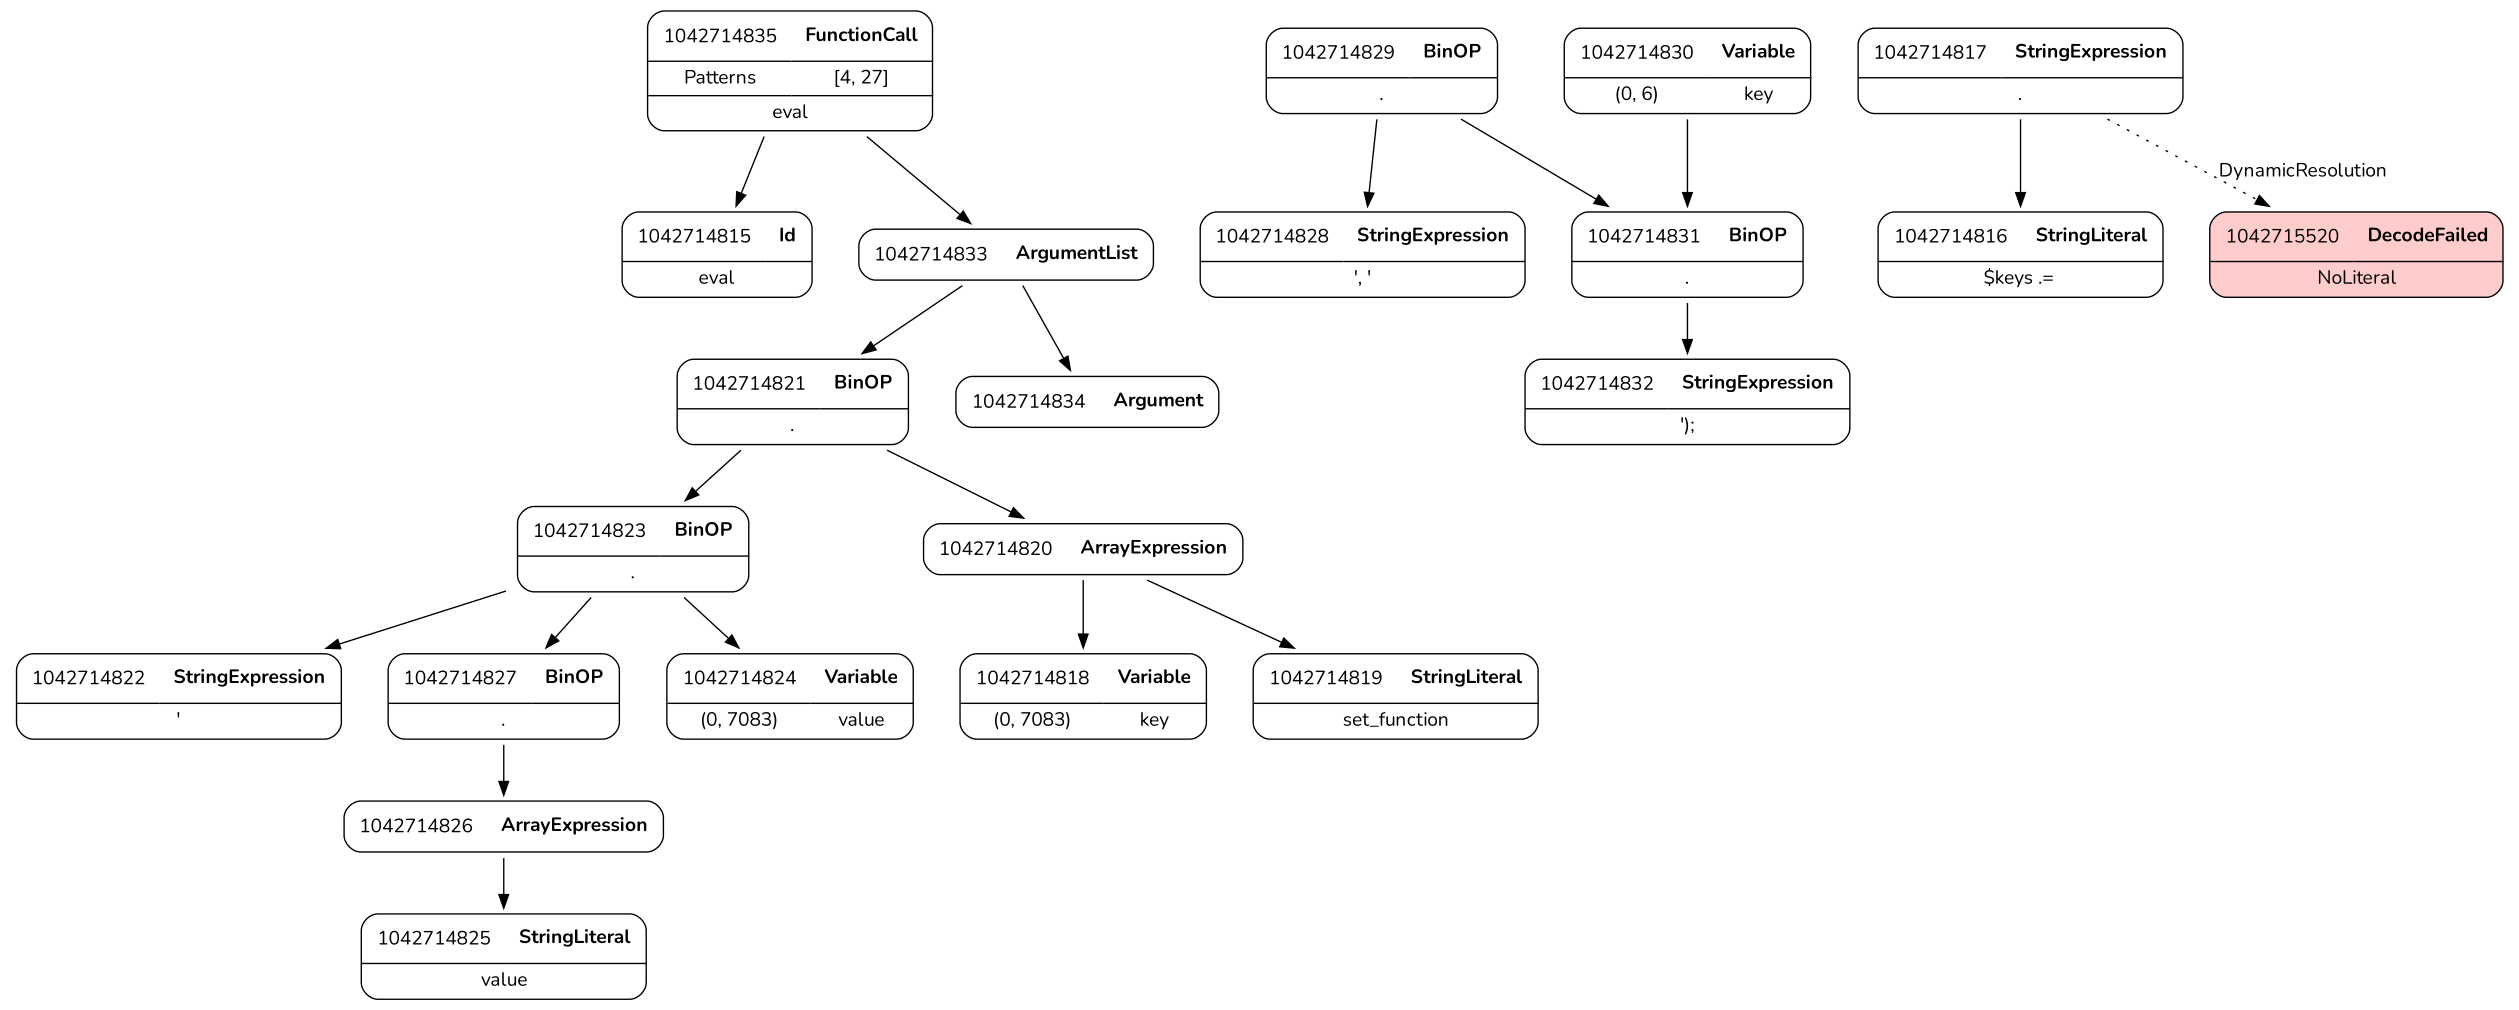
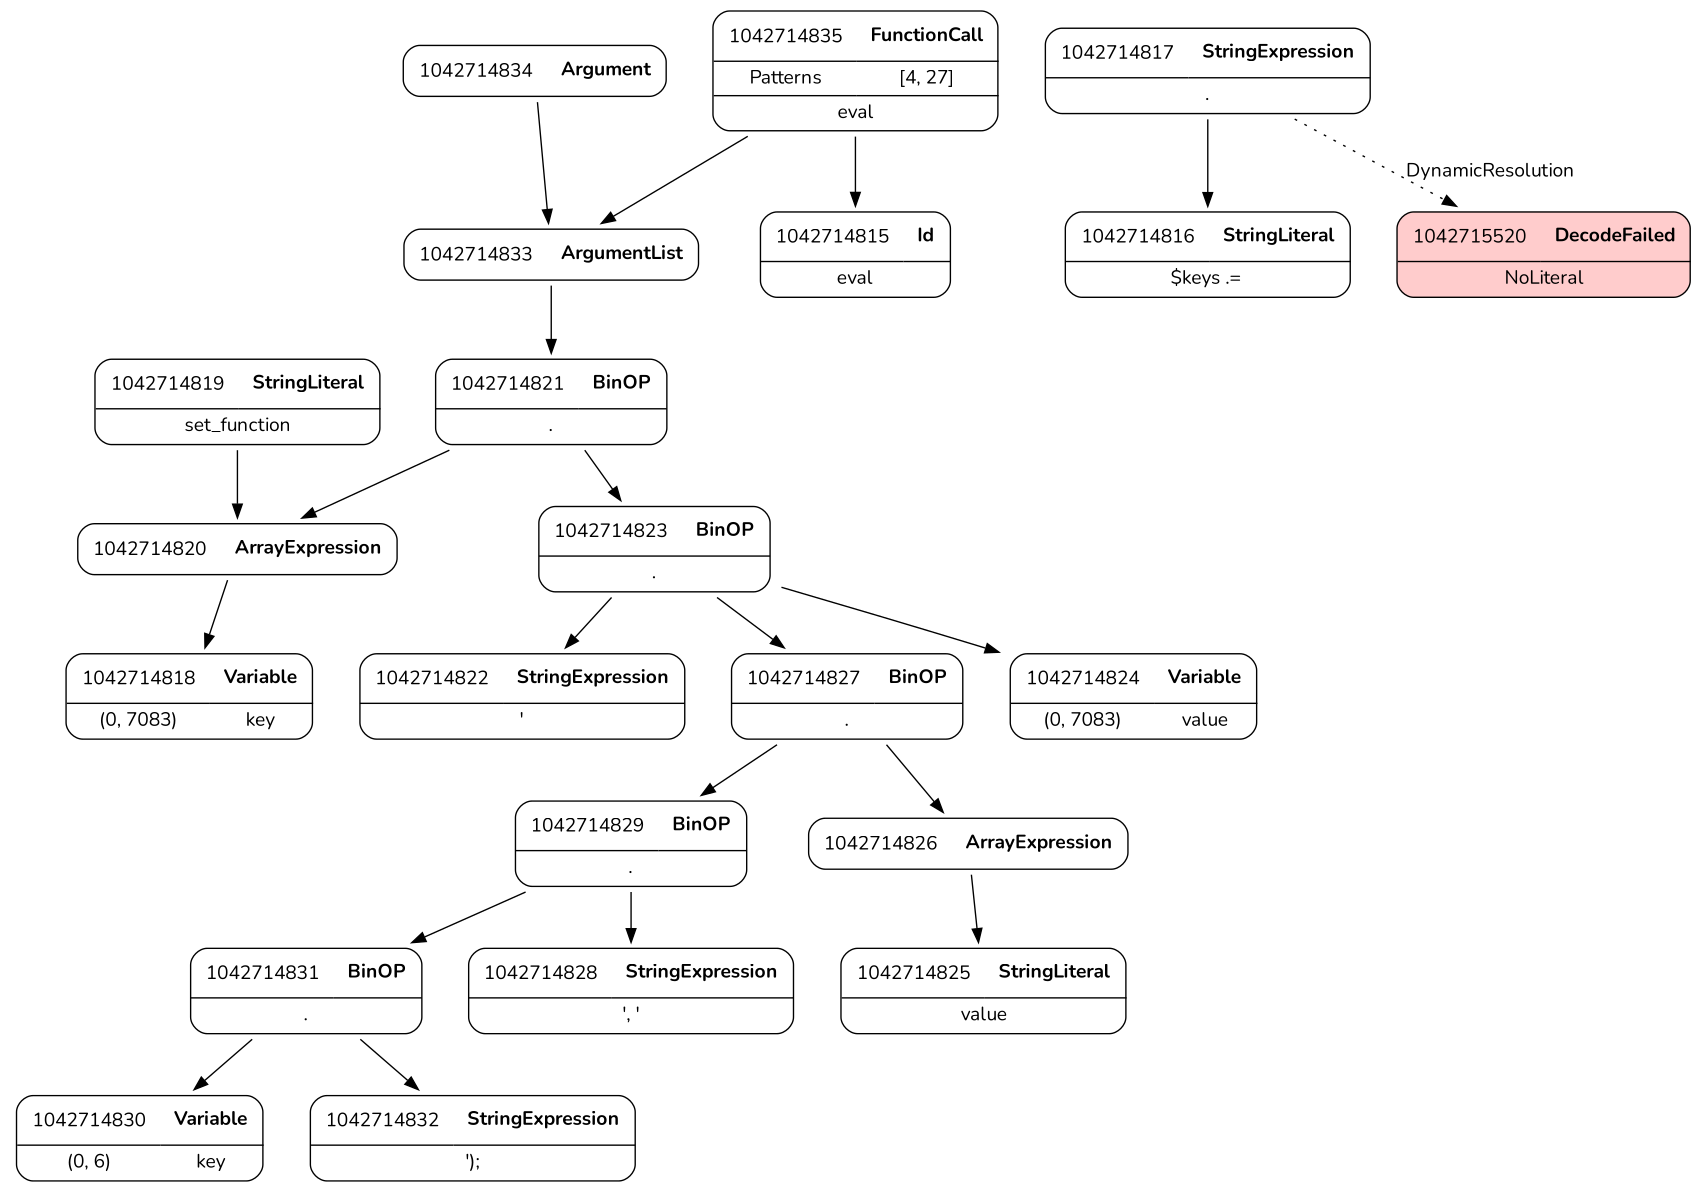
(1687, 156) -> (228, 1060)
(1043, 322) -> (542, 156)
(1214, 611) -> (237, 477)
none -> (745, 766)
